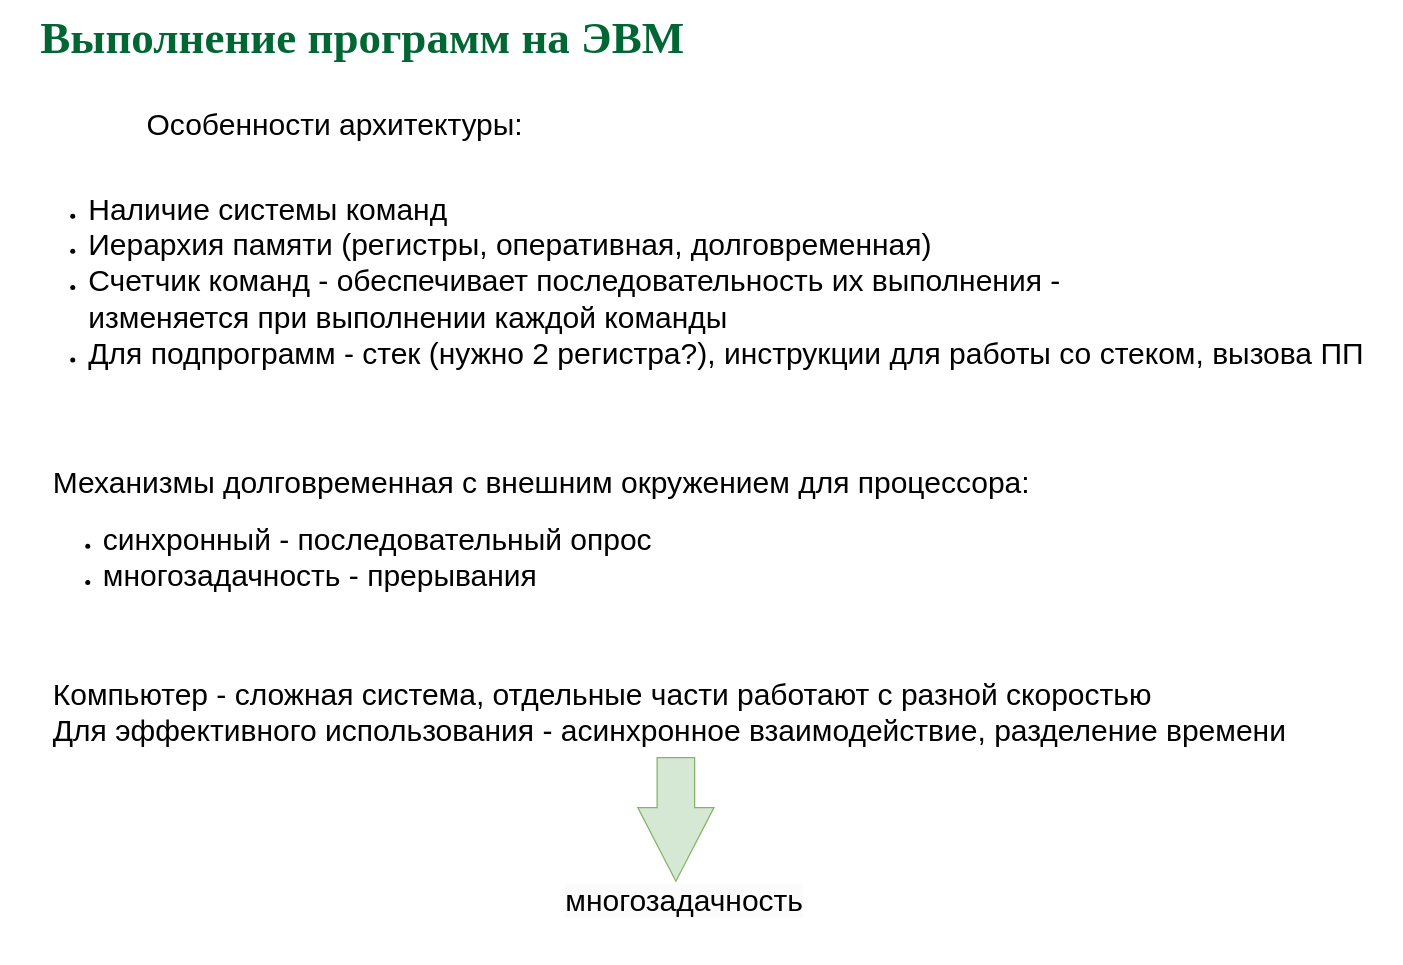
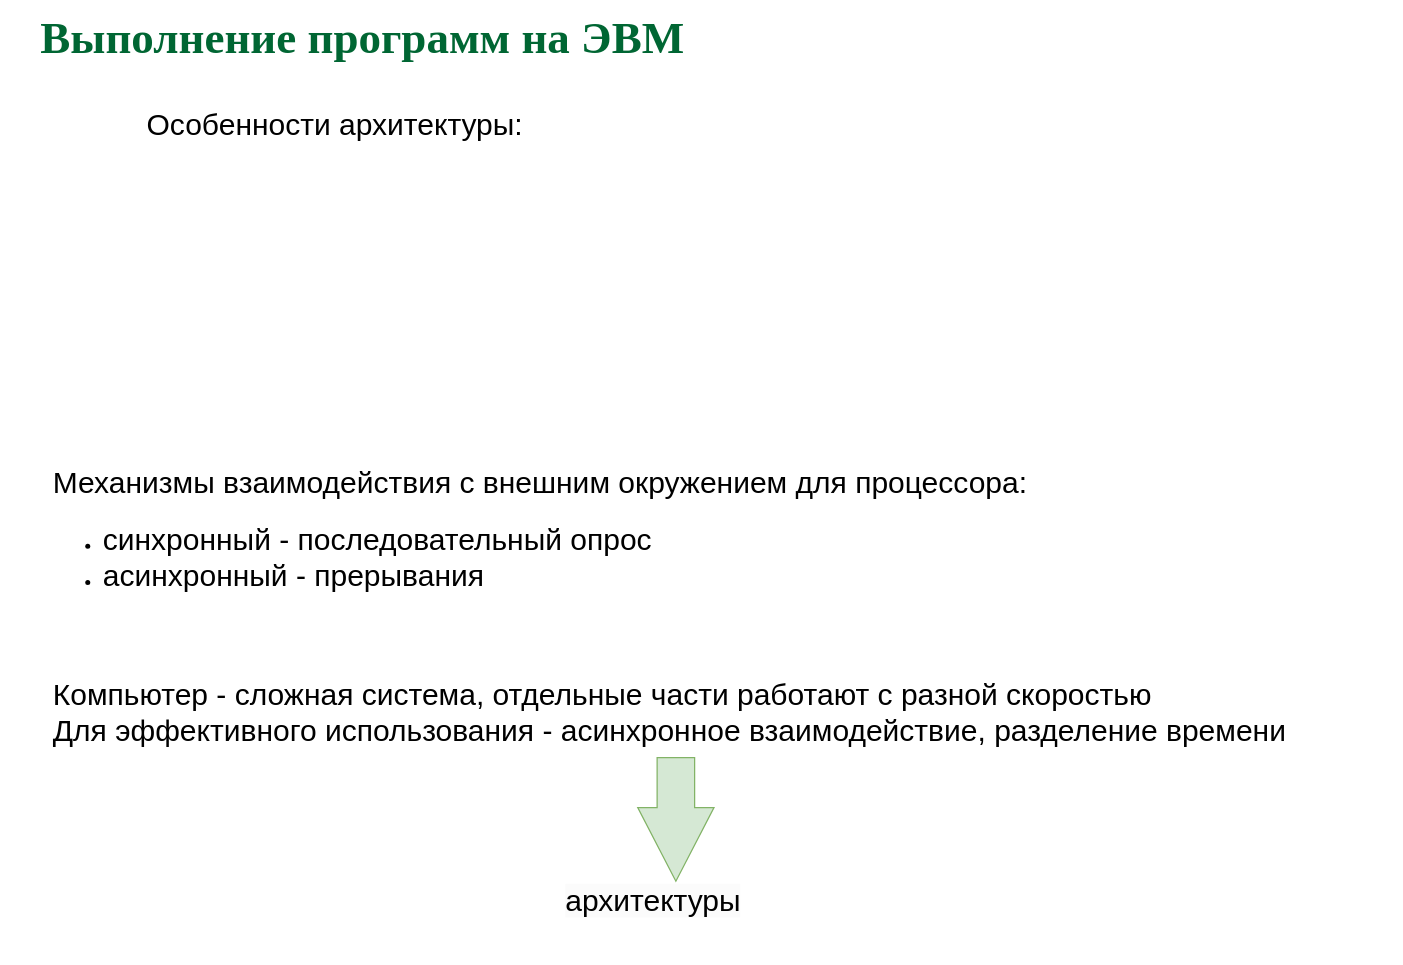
(701, 282) -> none
(296, 483) -> (296, 483)
(194, 558) -> (194, 558)
(692, 902) -> (658, 902)
